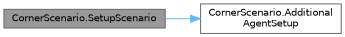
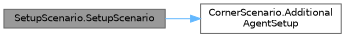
(85, 19) -> (85, 19)
